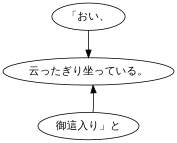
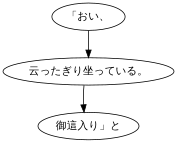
(94, 103) -> (83, 95)
